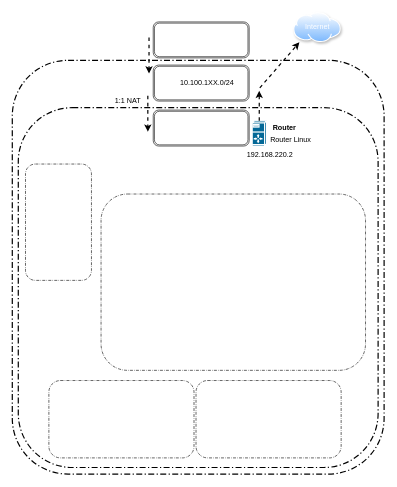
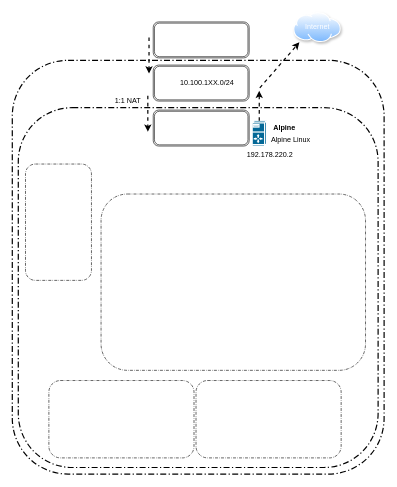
(285, 128) -> (285, 128)
(291, 140) -> (291, 140)
(270, 155) -> (270, 155)
